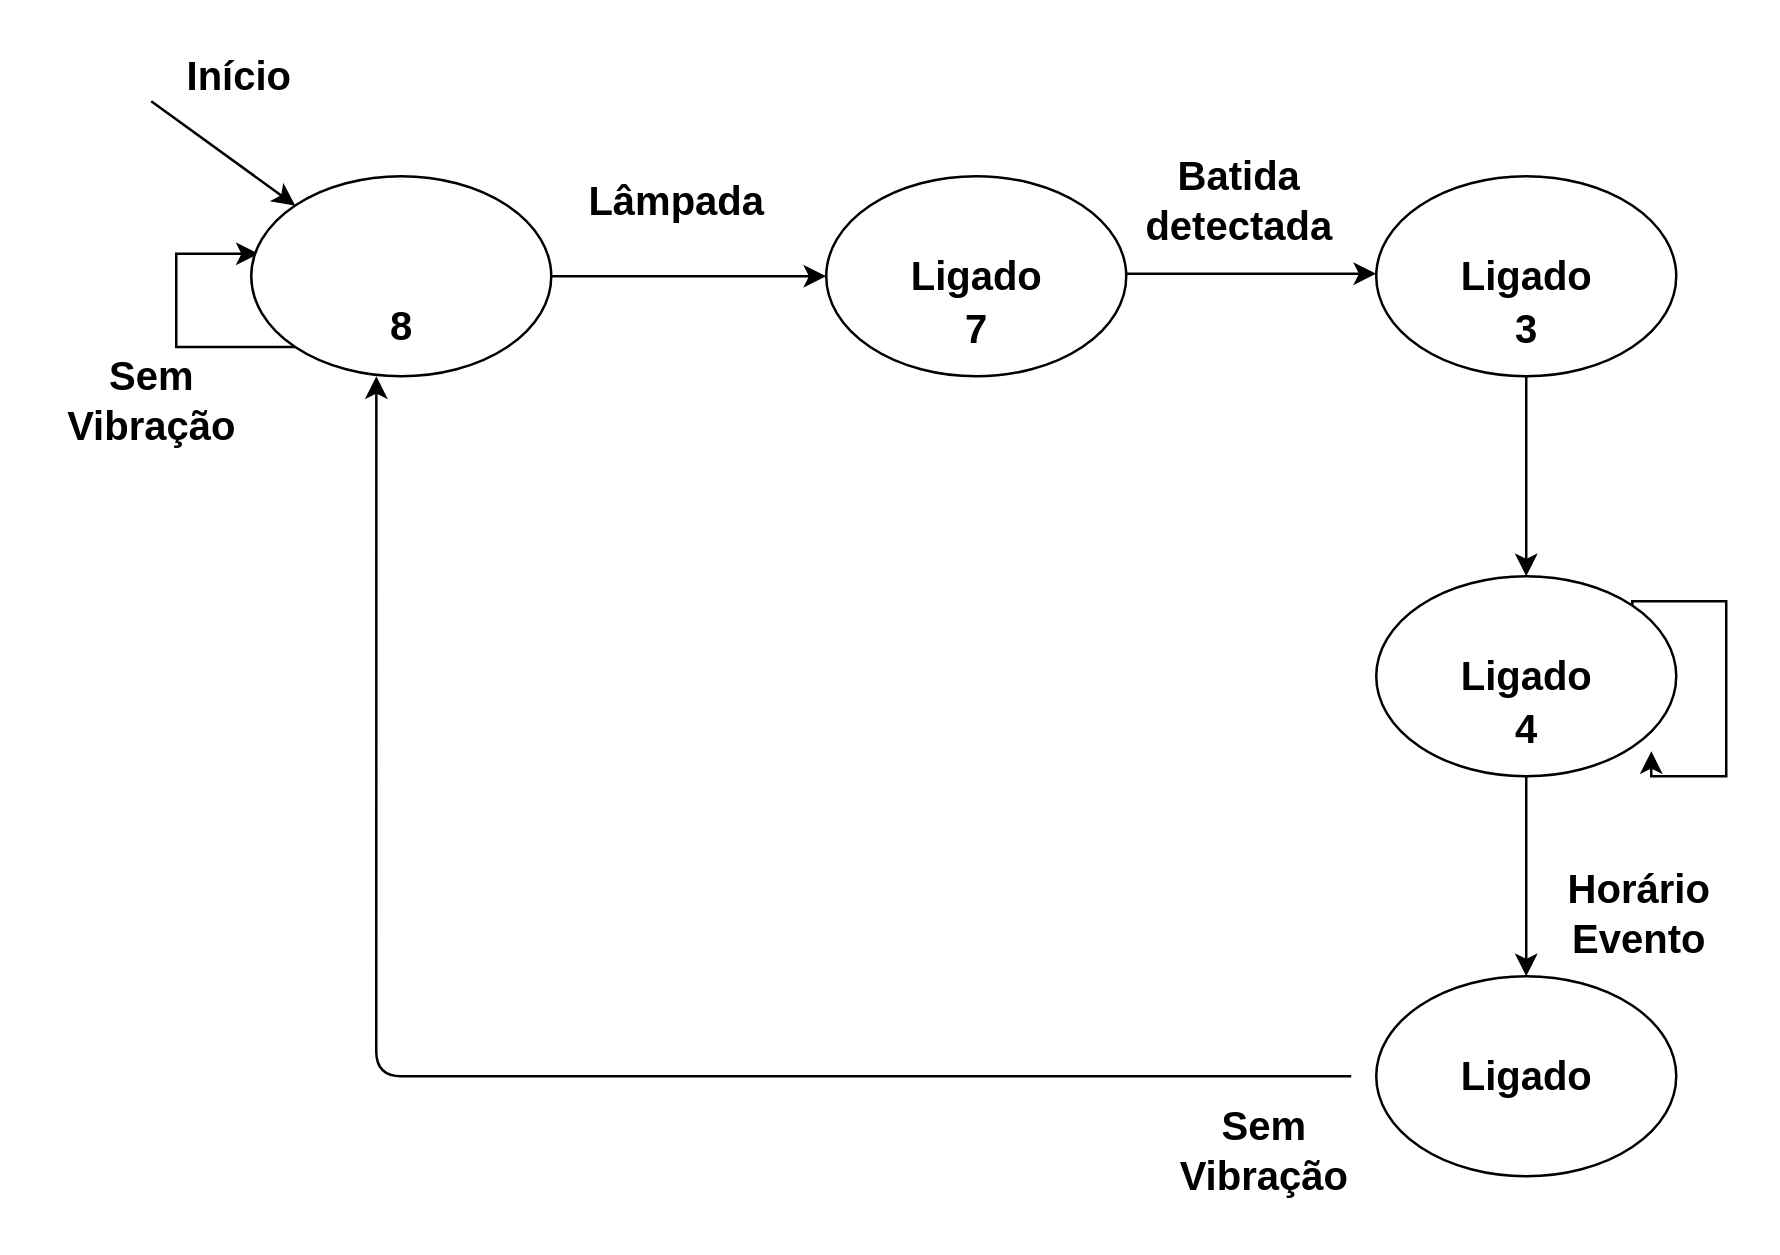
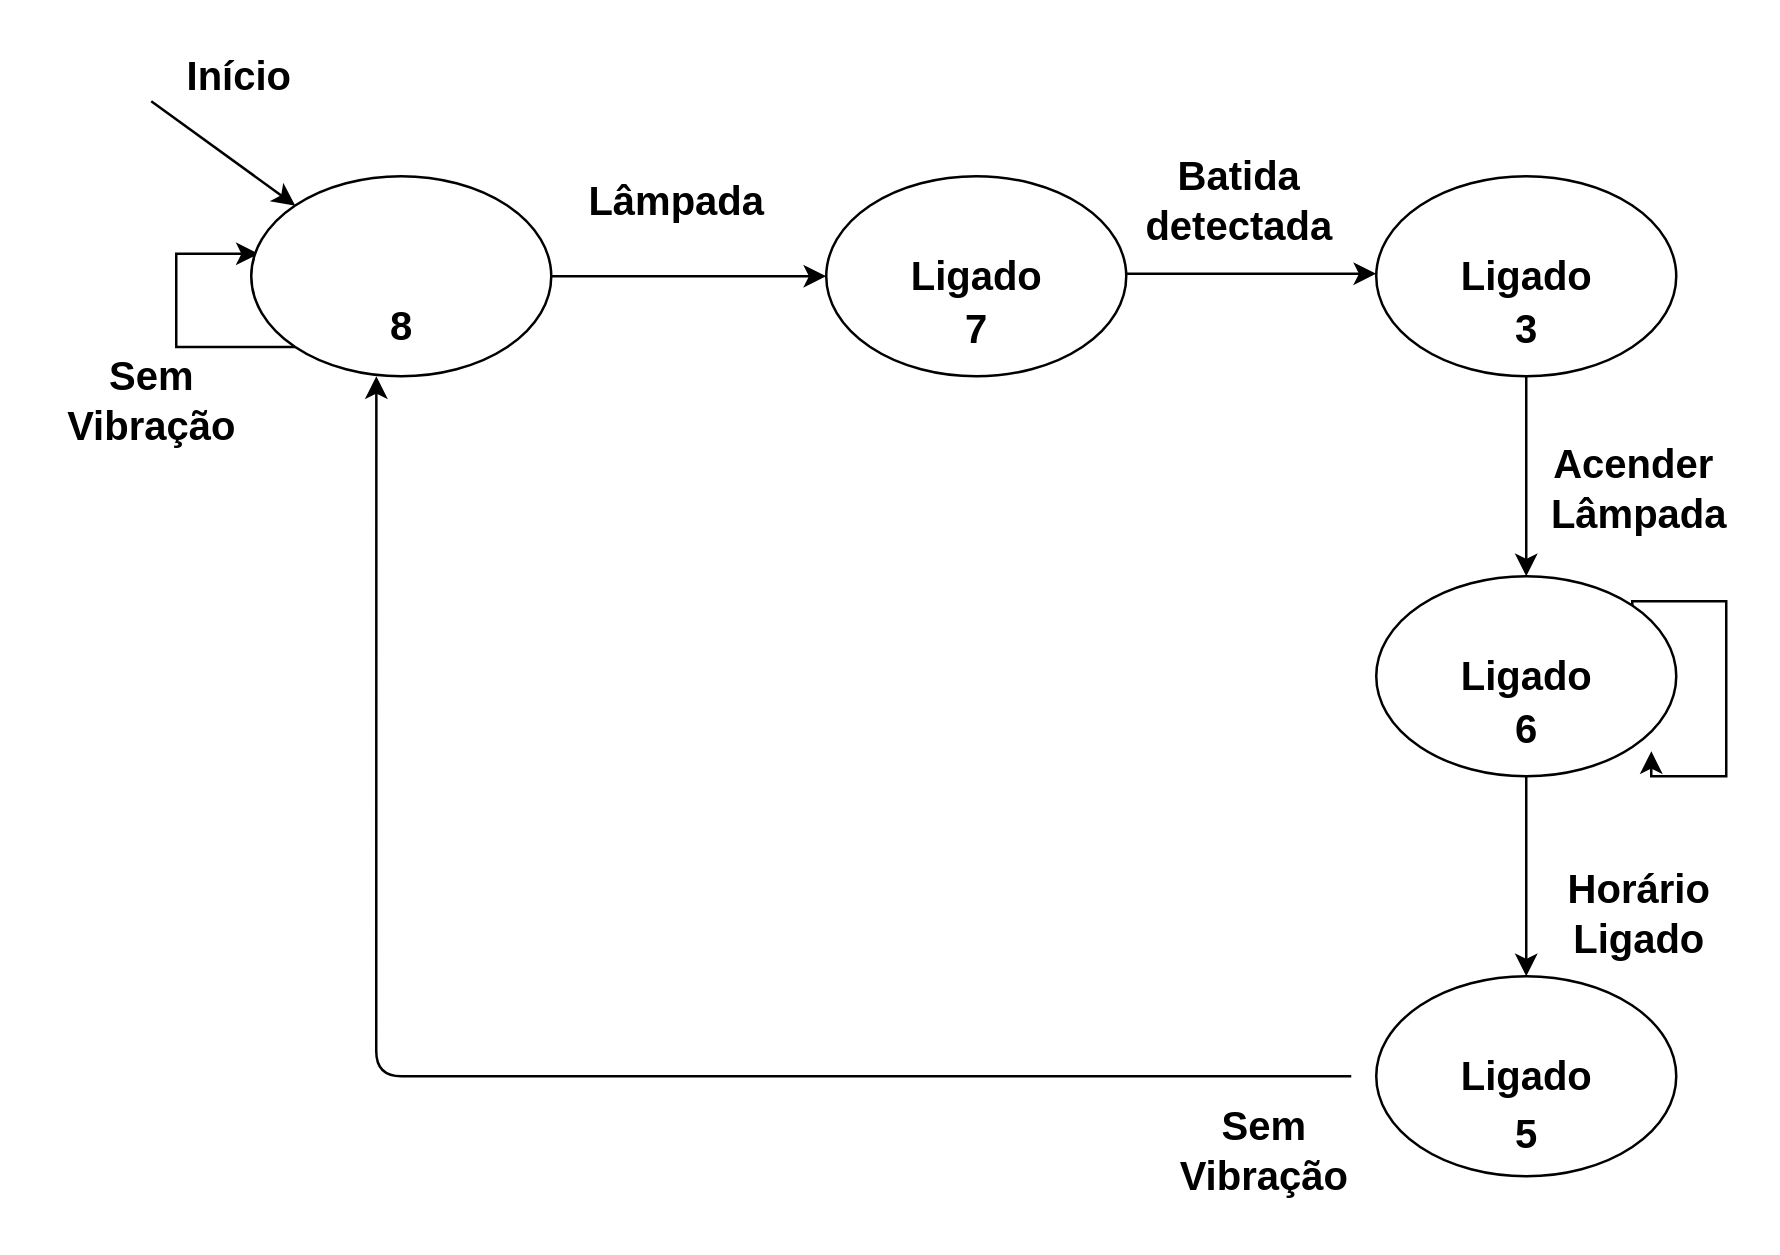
none -> (1639, 489)
(1528, 729) -> (1528, 729)
(1640, 914) -> (1640, 914)
none -> (1526, 1134)
